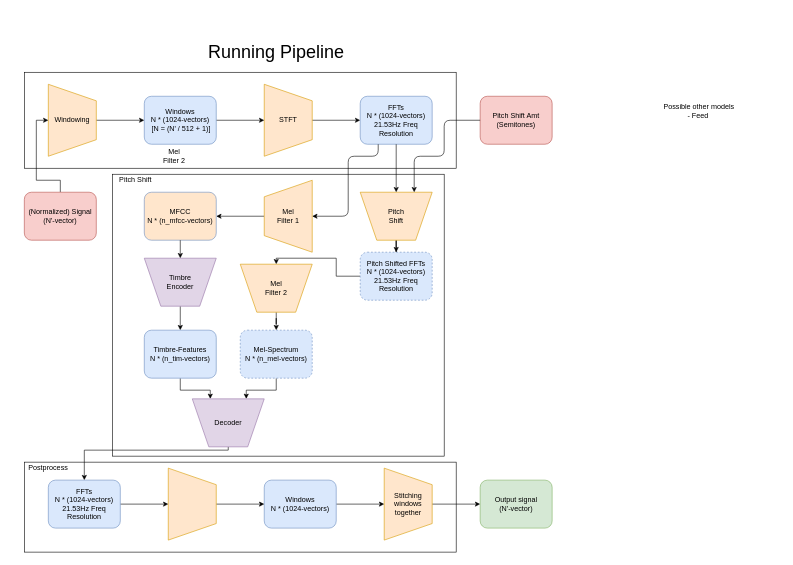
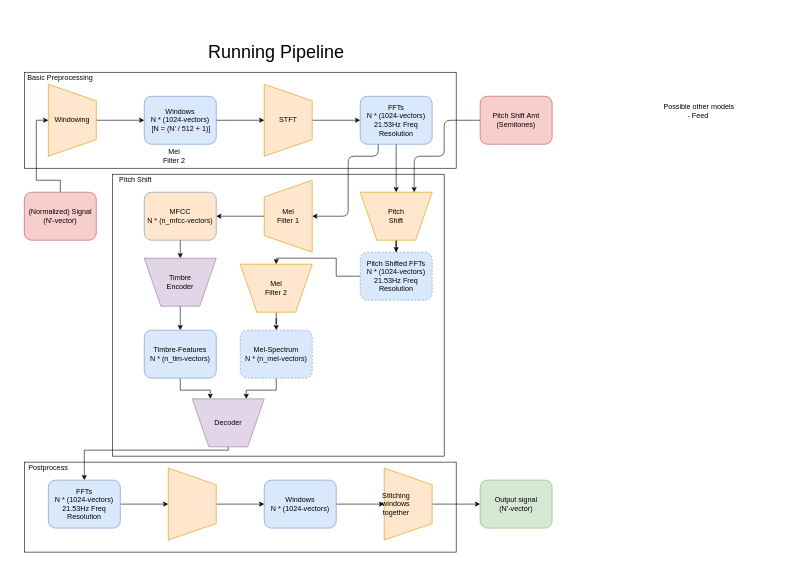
none -> (60, 78)
(408, 504) -> (396, 504)
